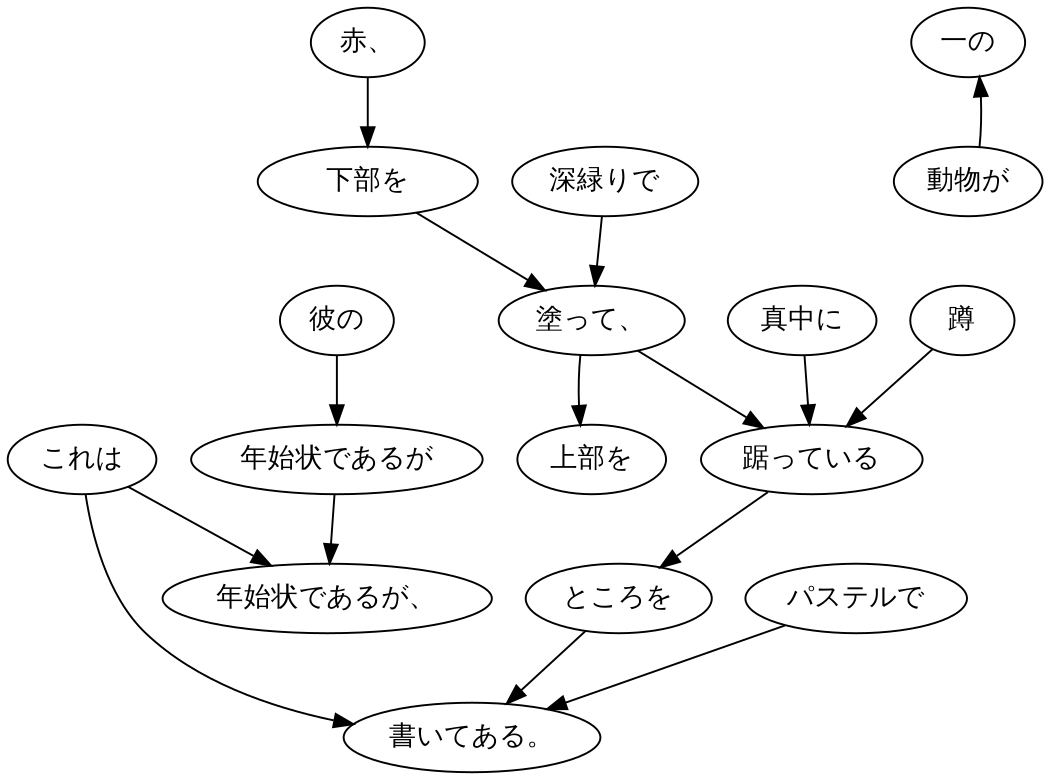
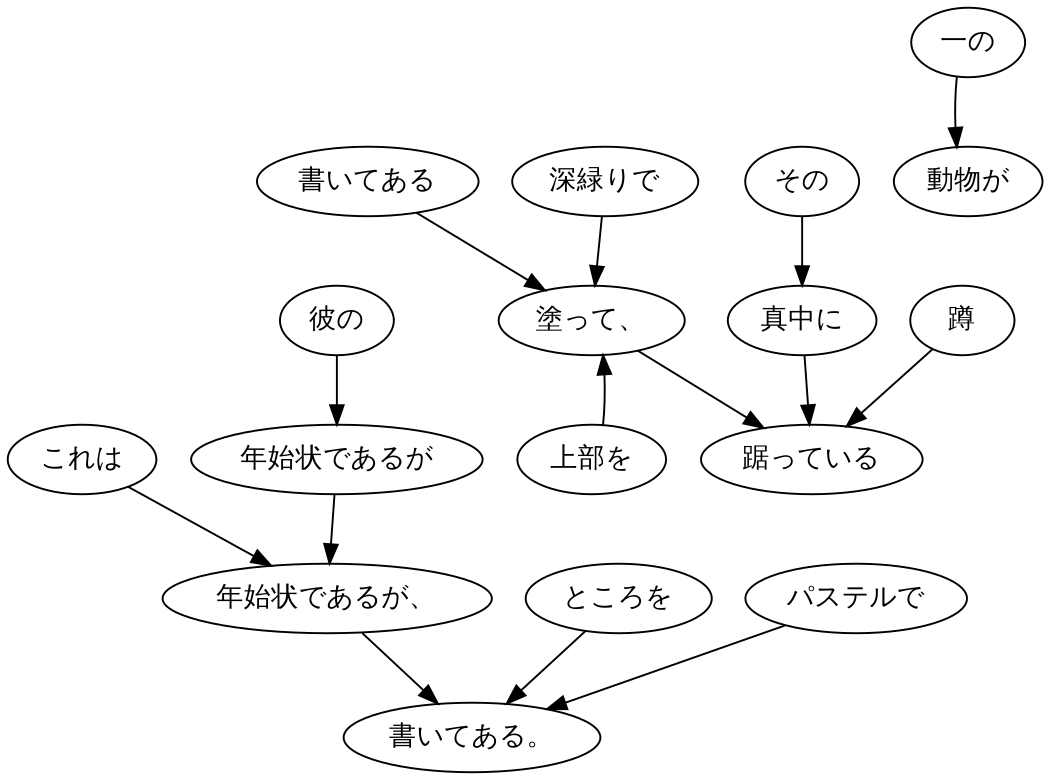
(368, 42) -> none
(981, 122) -> (955, 102)
(368, 181) -> (368, 181)
none -> (802, 181)
(579, 380) -> (605, 400)
(722, 524) -> none
(167, 651) -> (393, 662)
